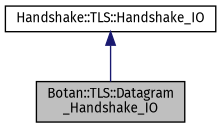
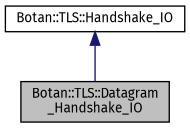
(111, 19) -> (95, 19)
